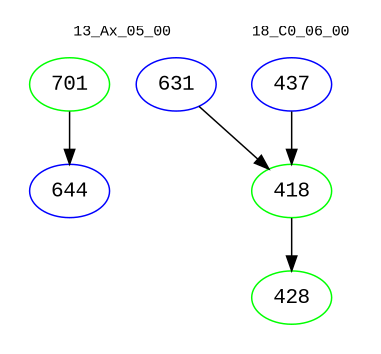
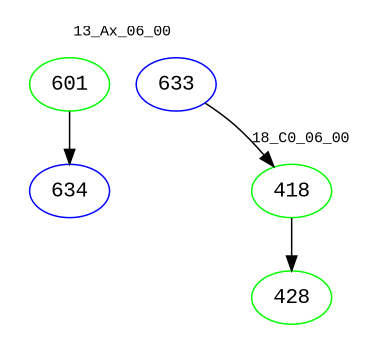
(123, 32) -> (123, 32)
(70, 84) -> (70, 84)
(176, 84) -> (176, 84)
(292, 84) -> none
(70, 191) -> (70, 191)
